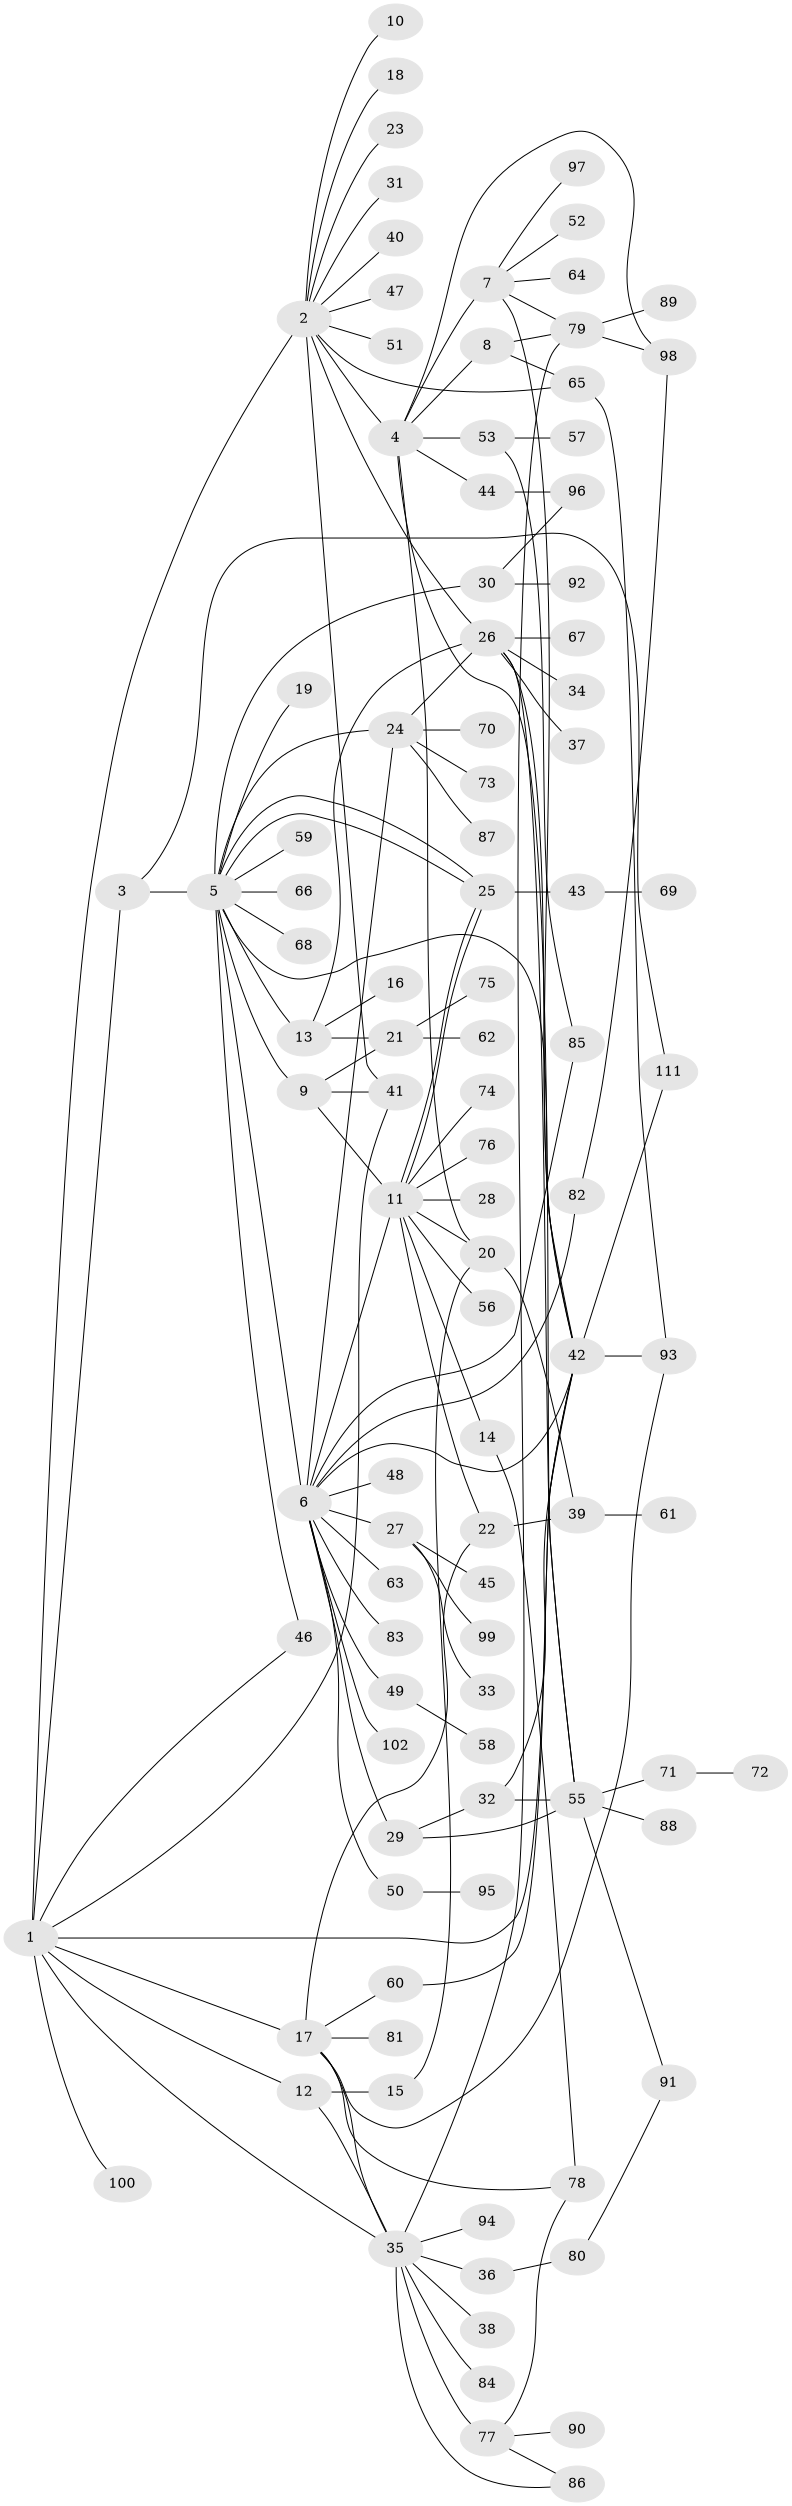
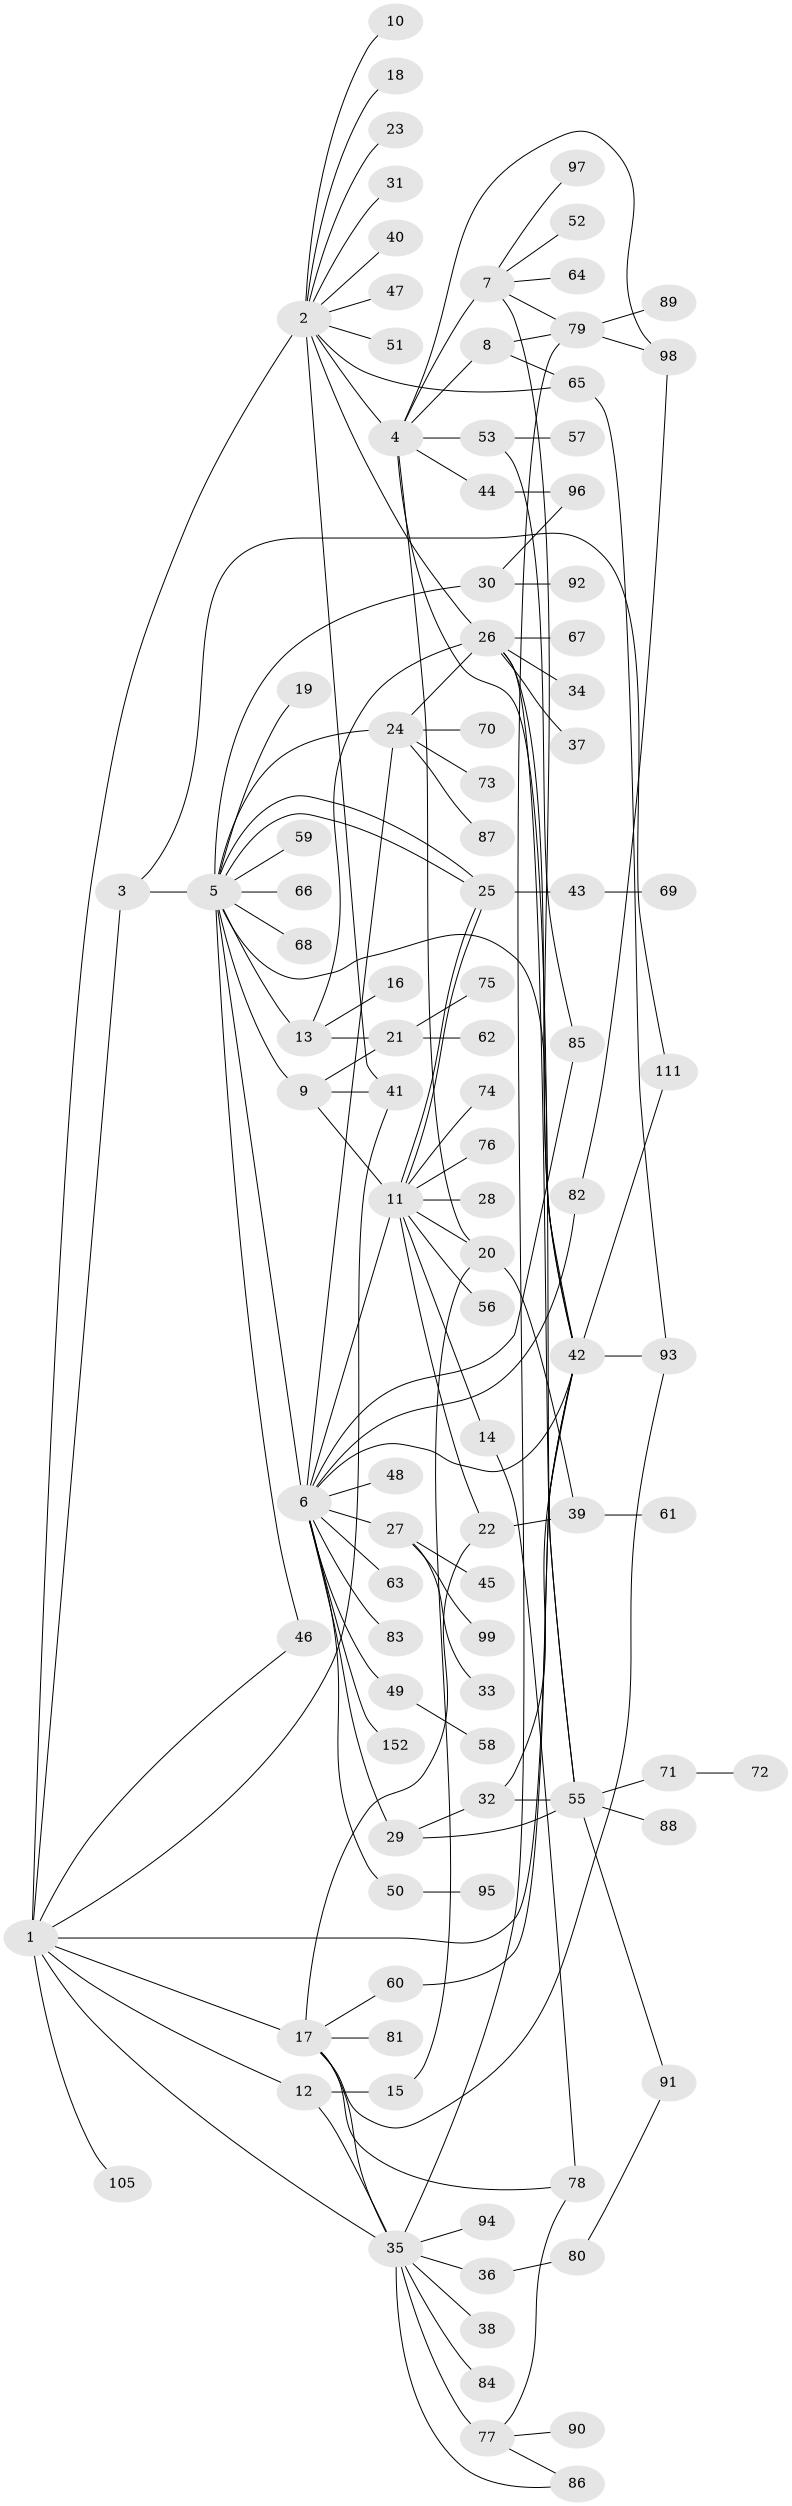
(396, 1746) -> (396, 1746)
(123, 2184) -> (123, 2184)
